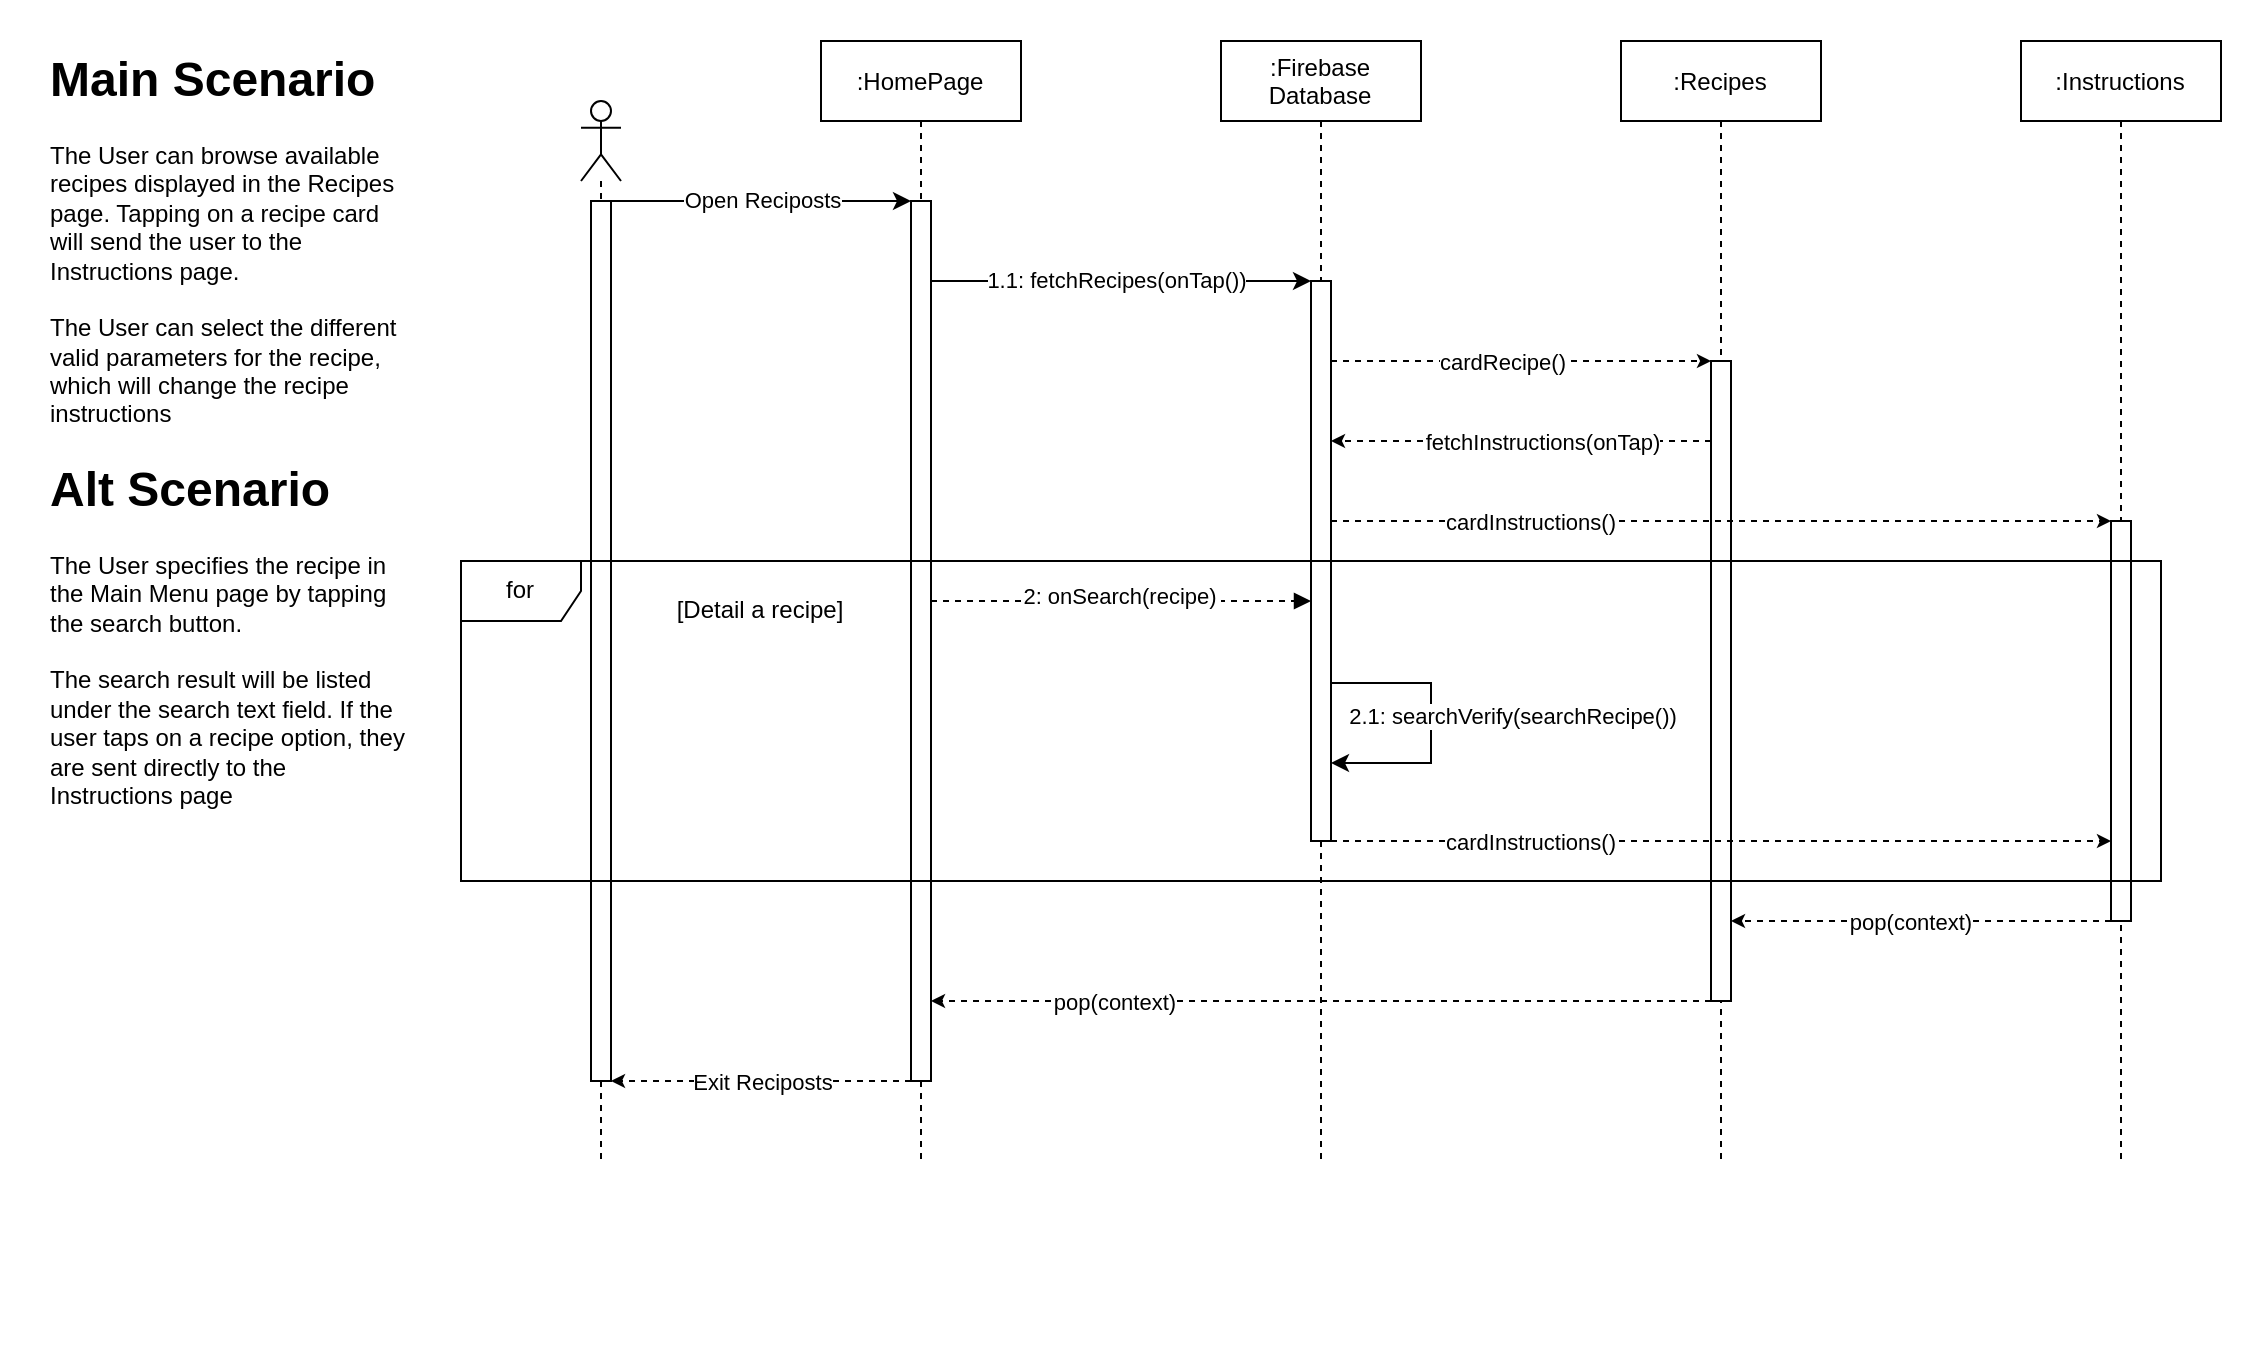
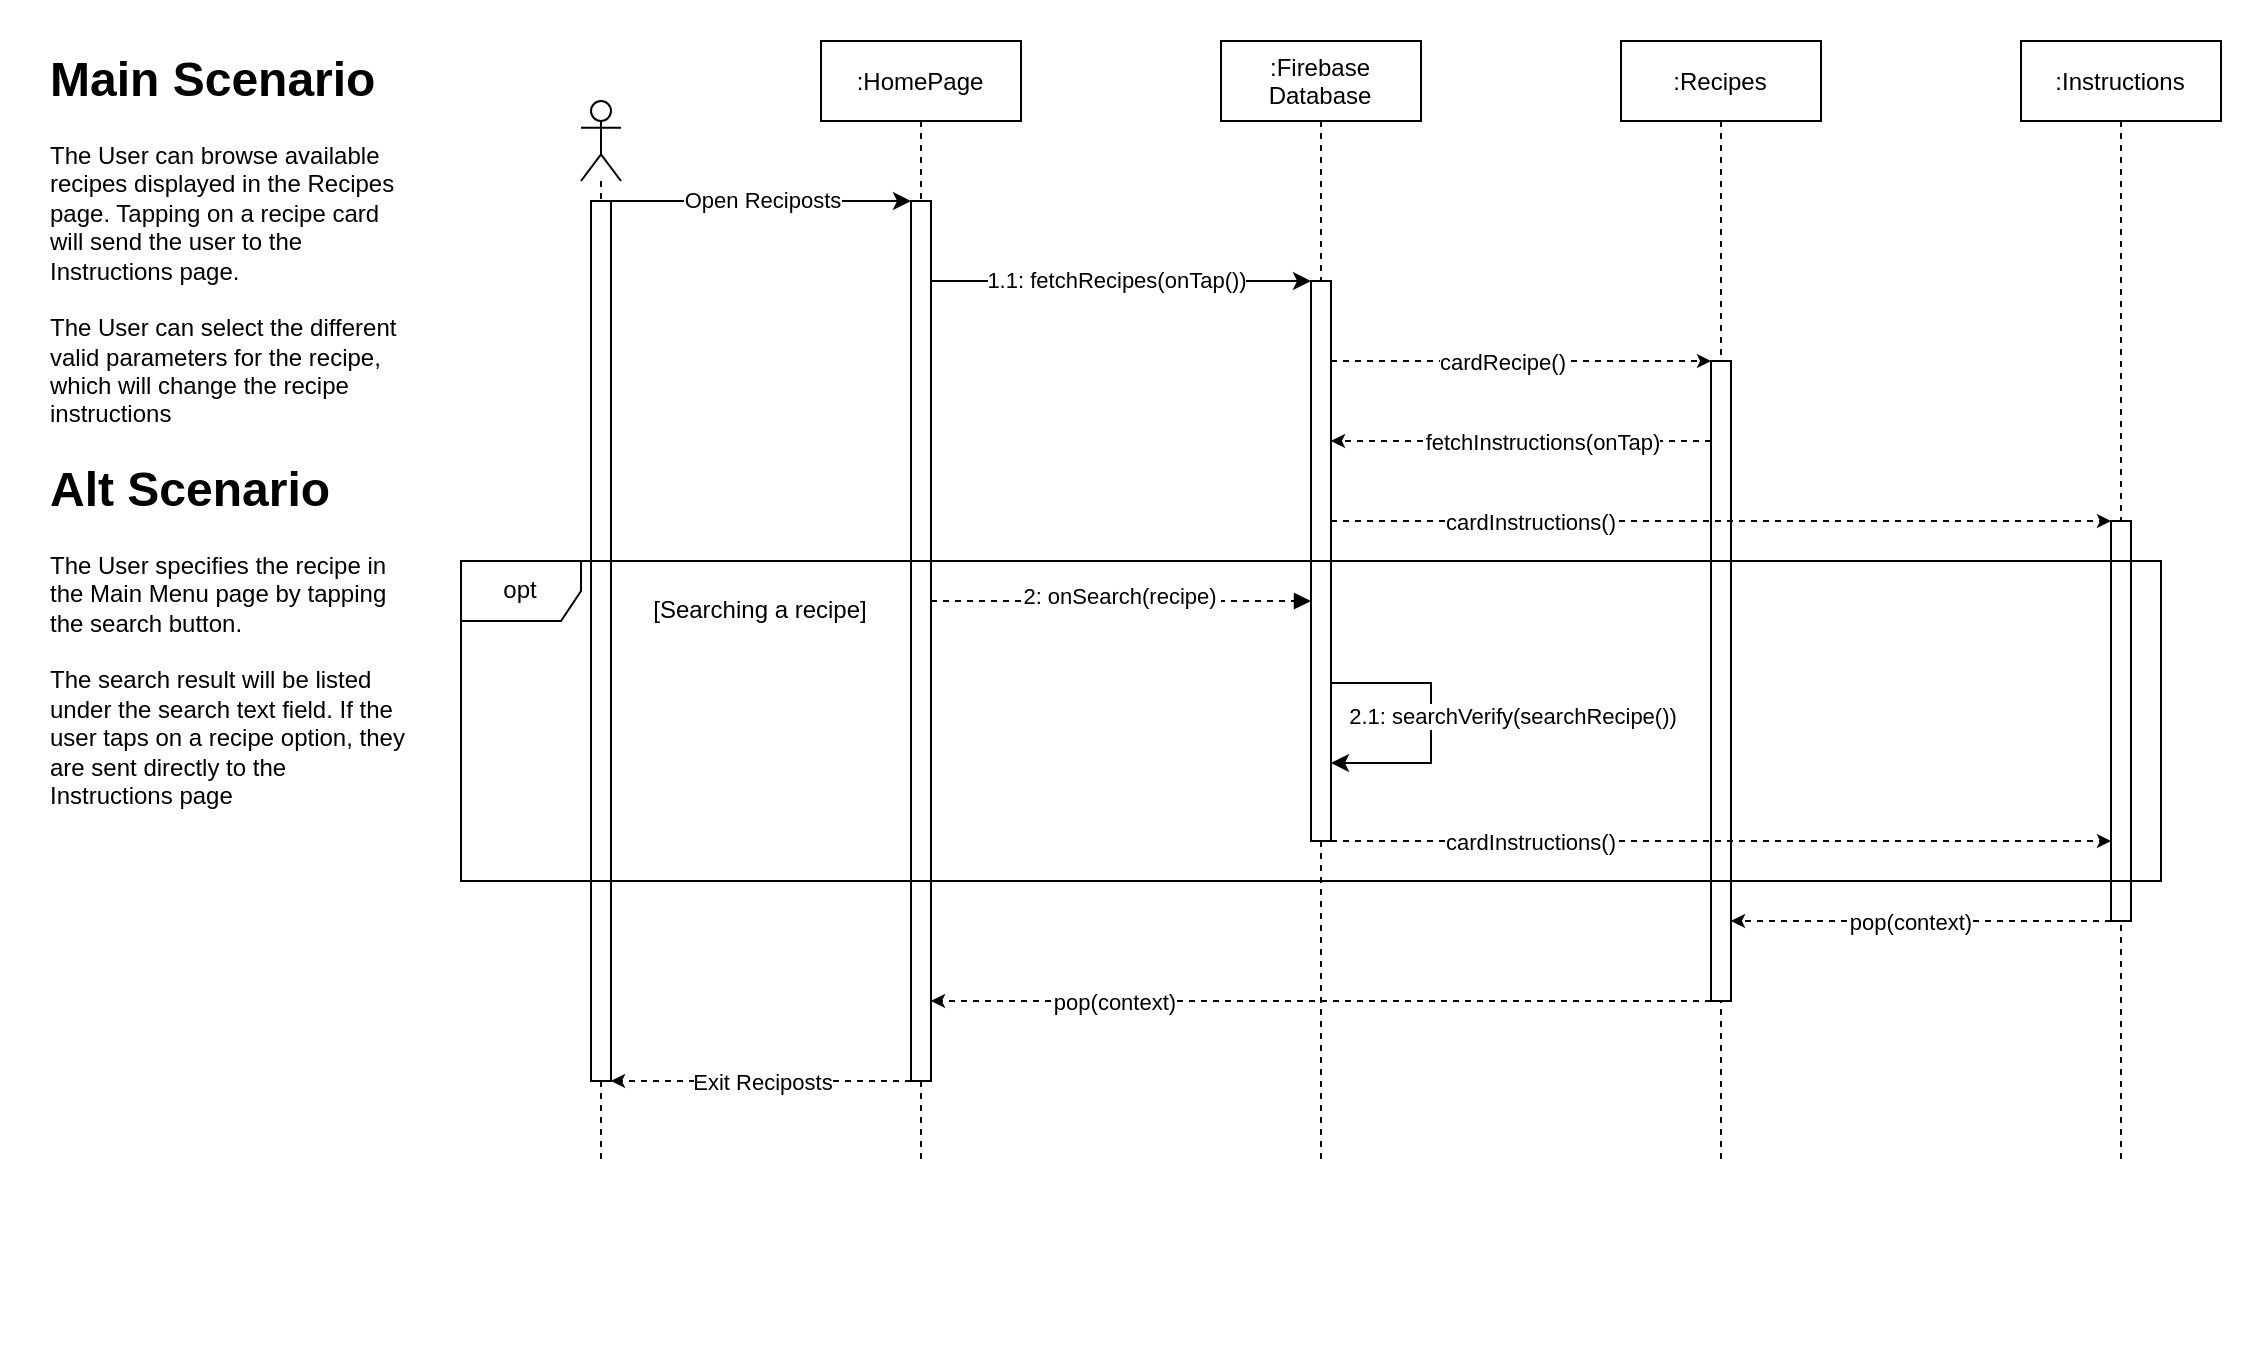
(521, 591) -> (521, 591)
(761, 611) -> (761, 611)
